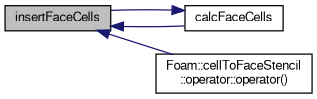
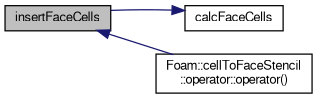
(154, 27) -> none
